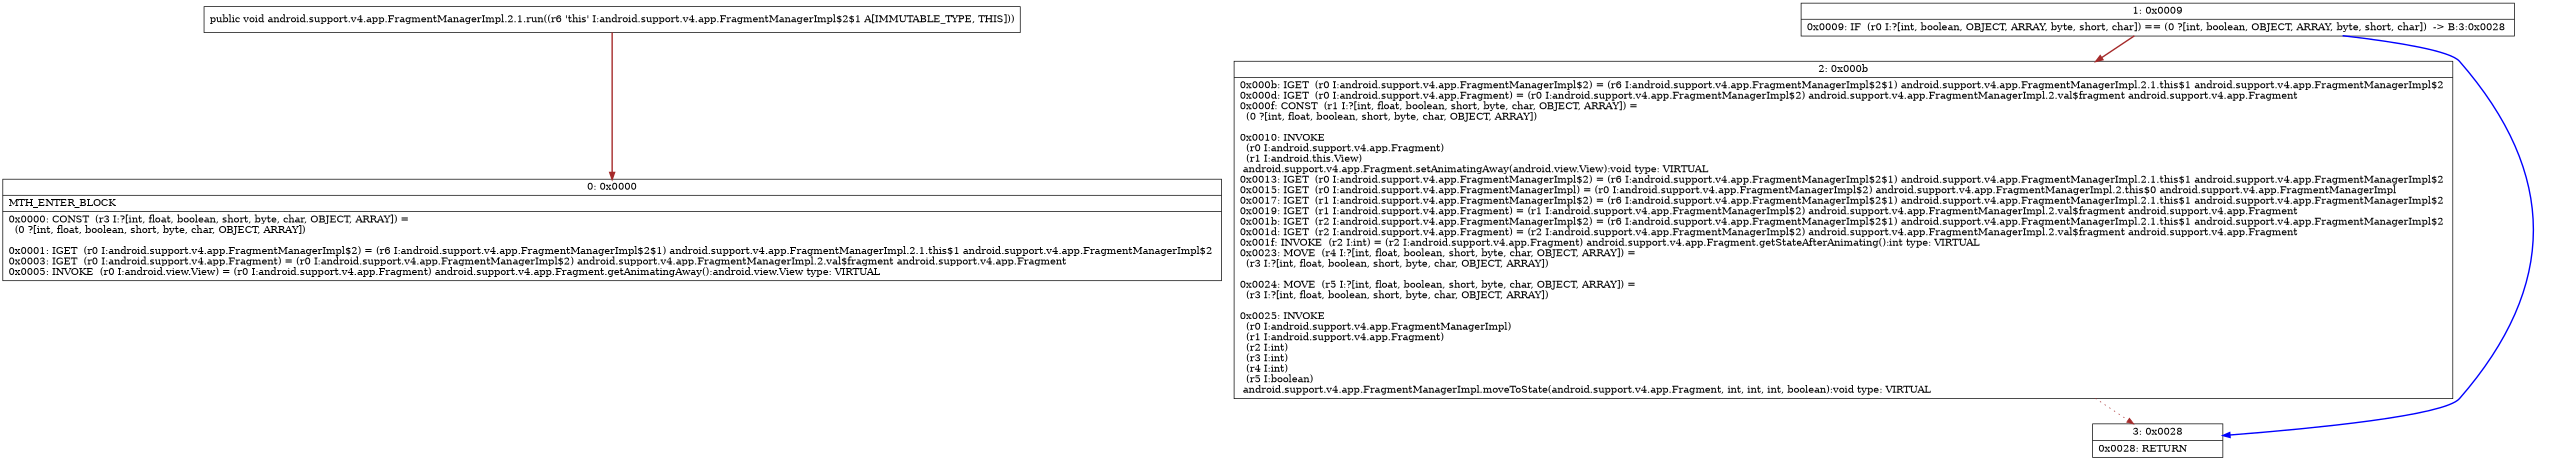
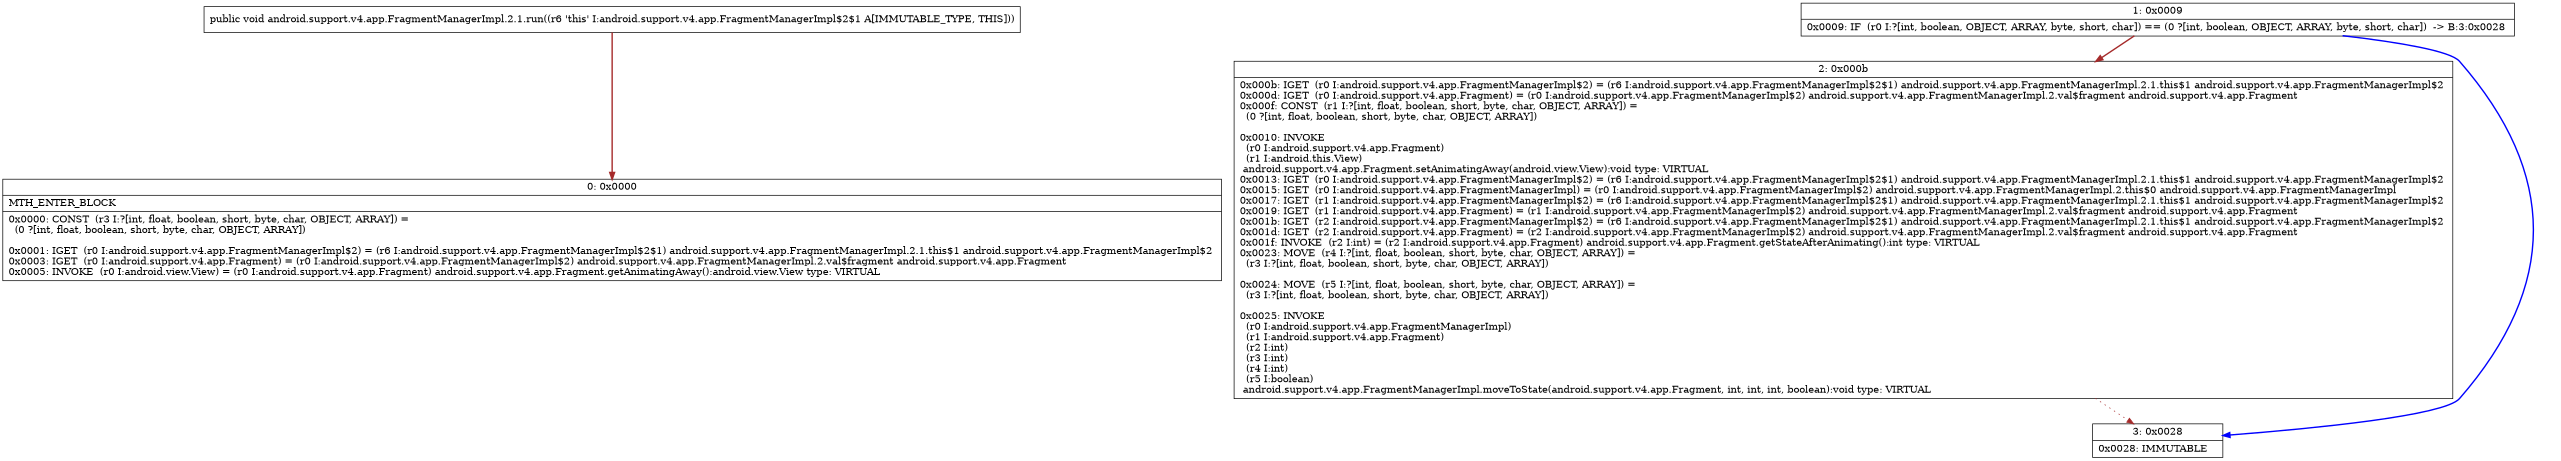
(2148, 449) -> (2158, 449)
